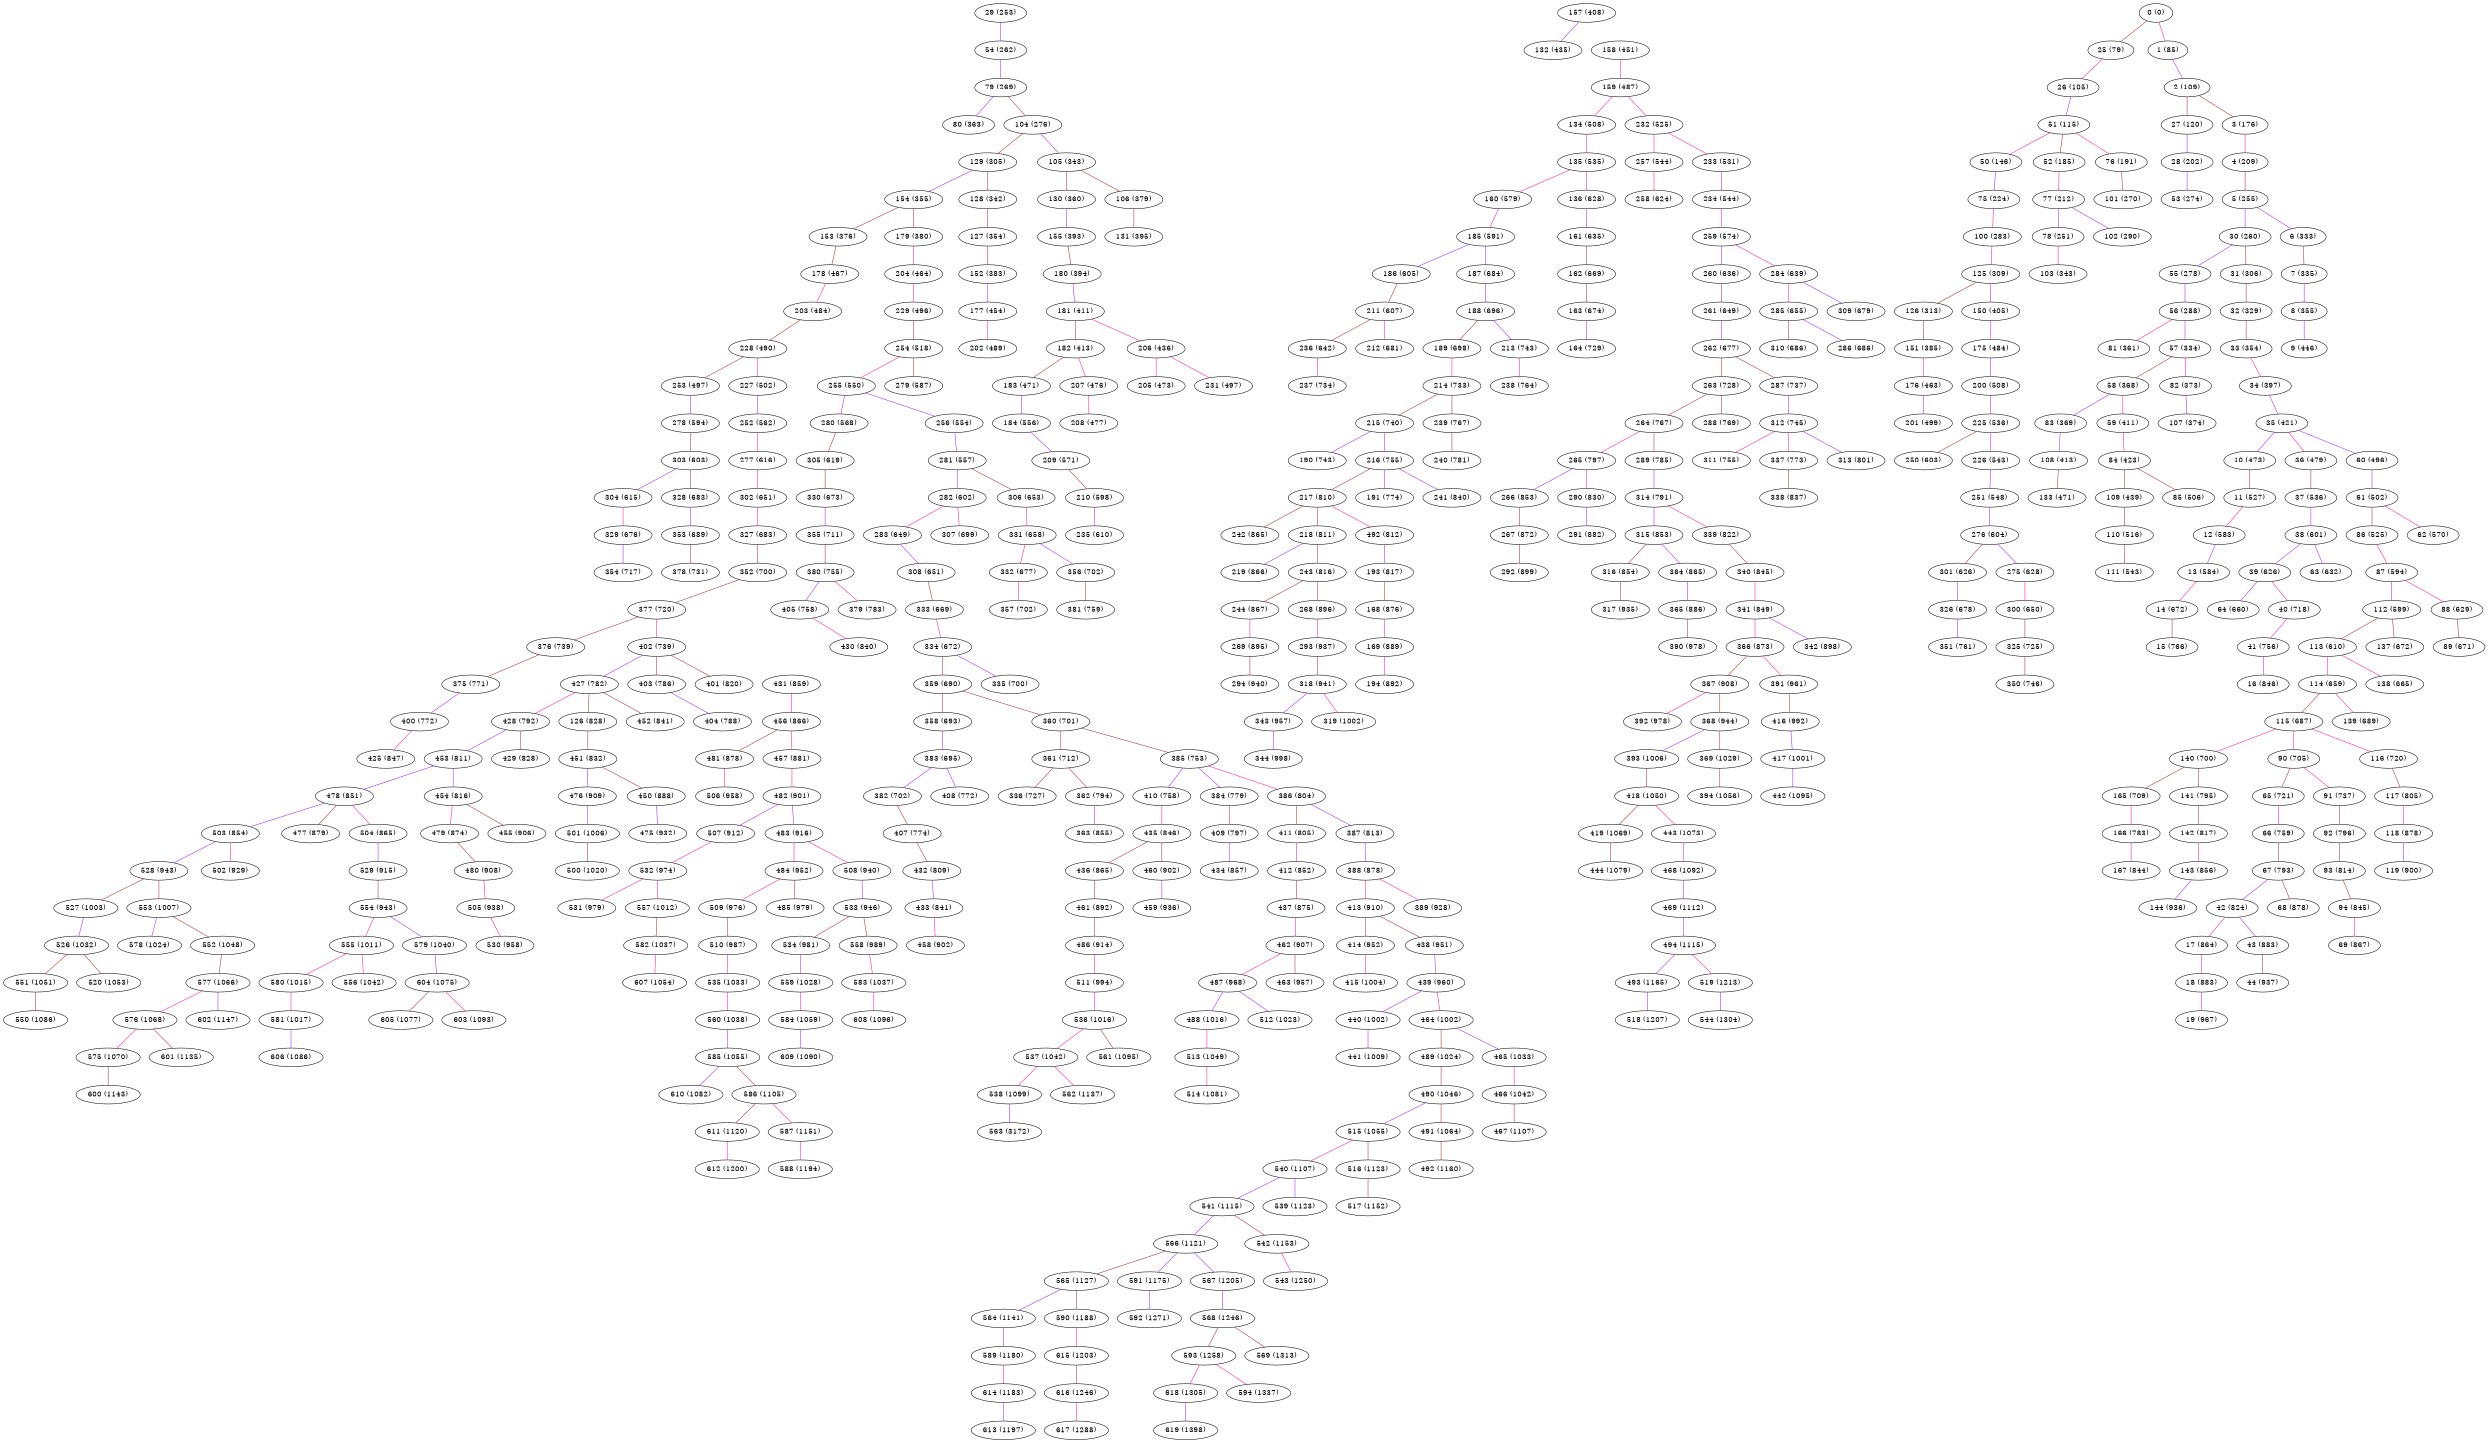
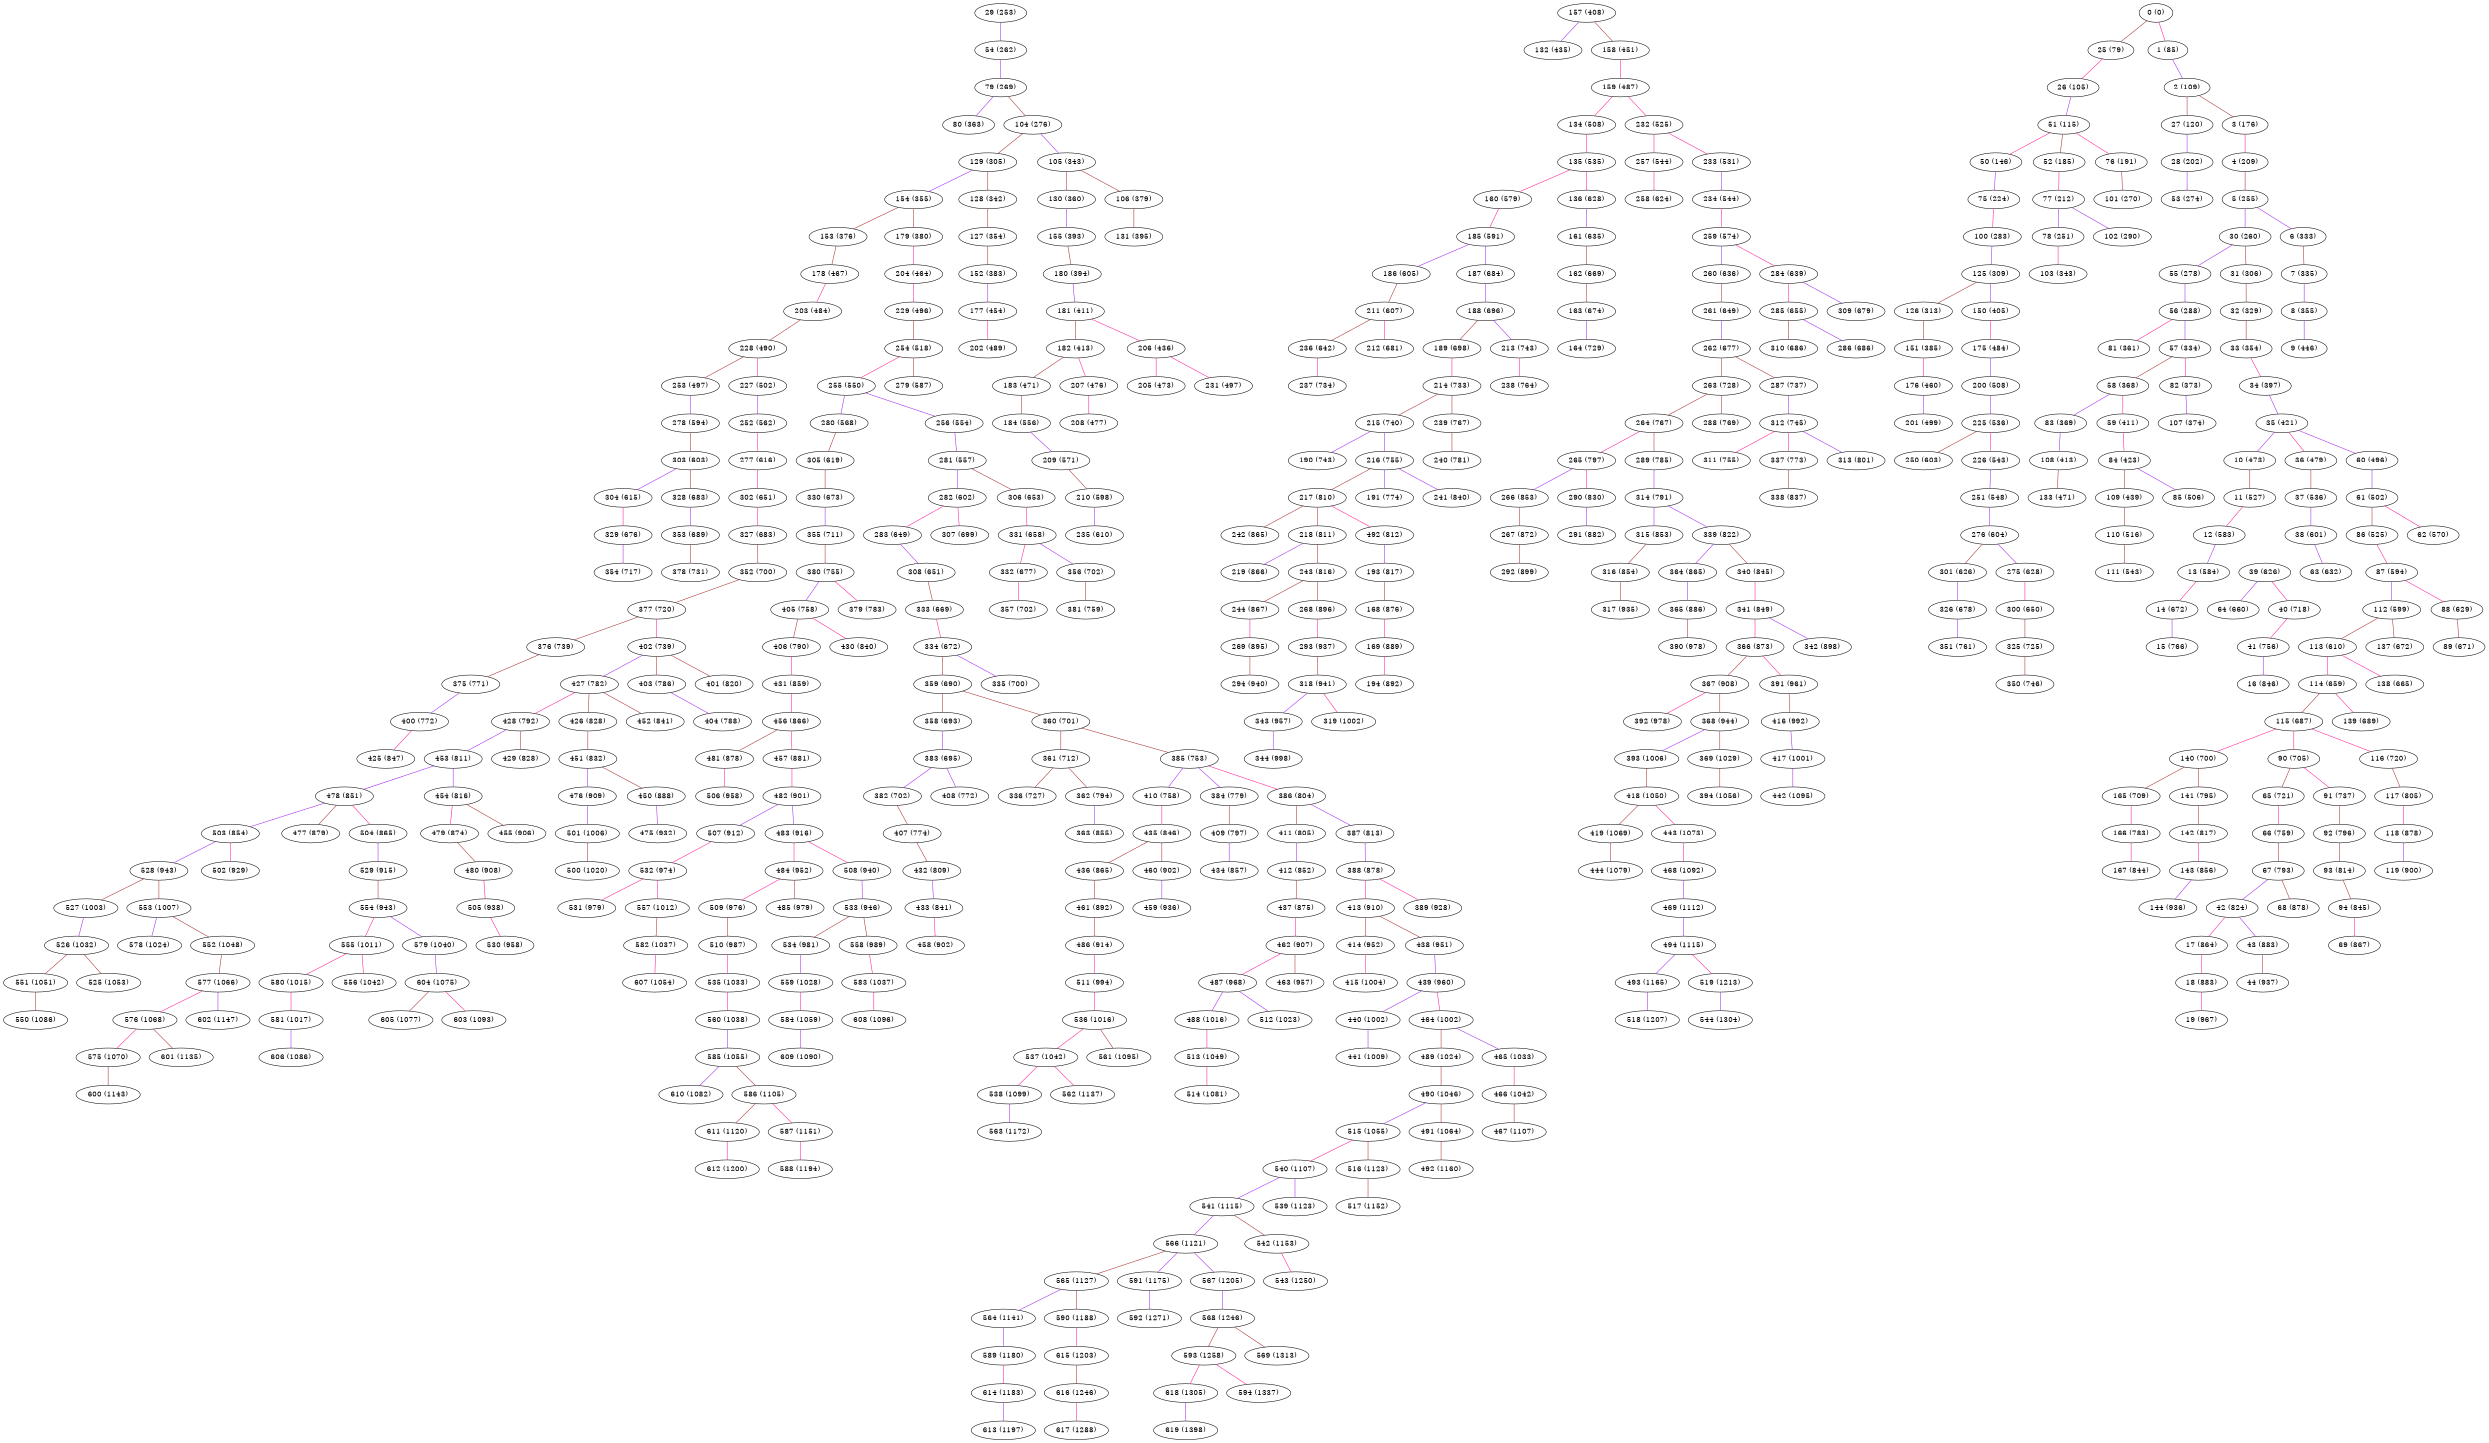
none -> (1604, 32)
(1923, 386) -> (1923, 386)
(1021, 405) -> (1021, 405)
(2157, 479) -> (2157, 479)
(1688, 516) -> (1688, 516)
(1671, 554) -> (1704, 554)
(2288, 554) -> none
(2172, 628) -> (2172, 628)
none -> (791, 647)
(588, 722) -> (588, 722)
(109, 983) -> (109, 983)
(1010, 1132) -> (1010, 1132)
